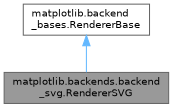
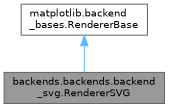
(86, 88) -> (84, 88)
